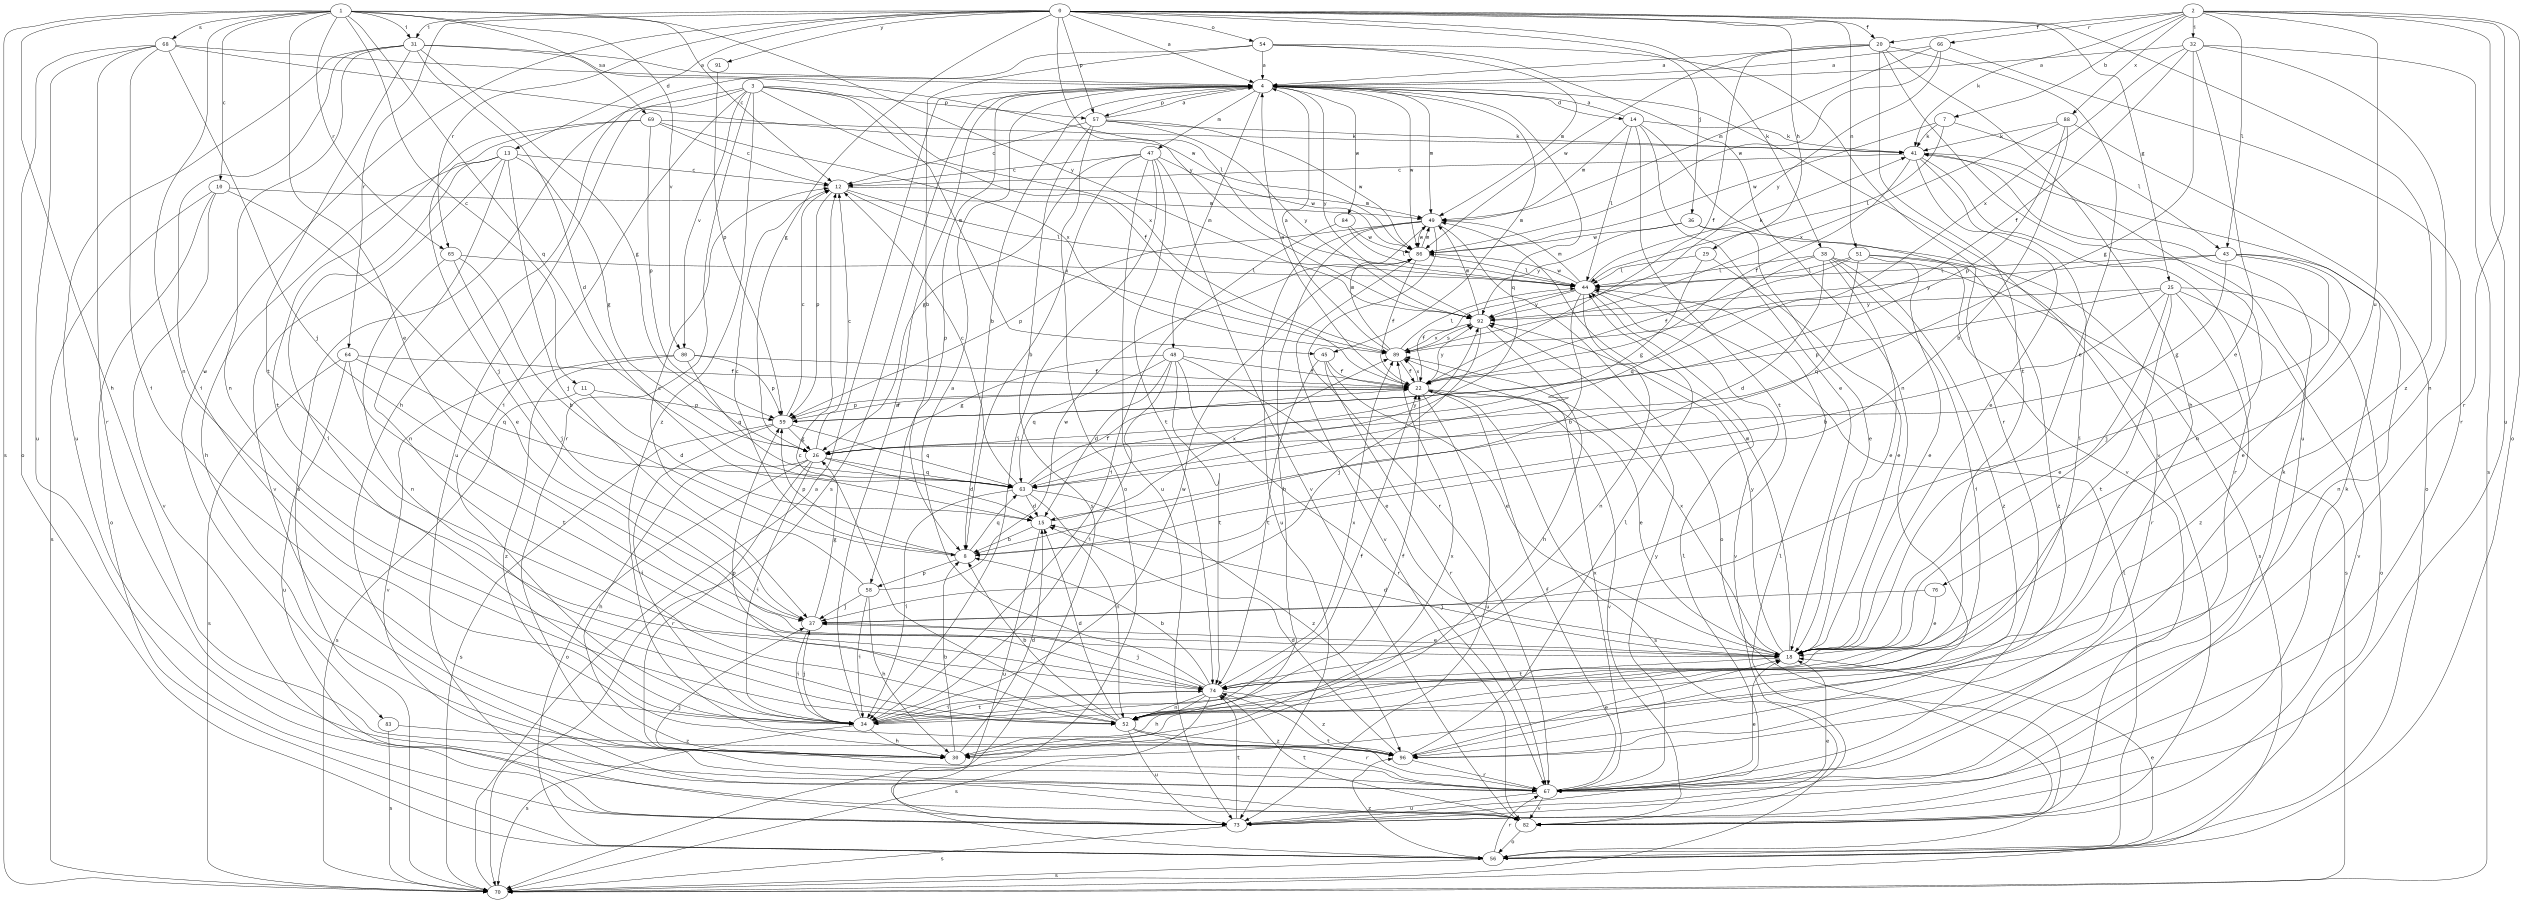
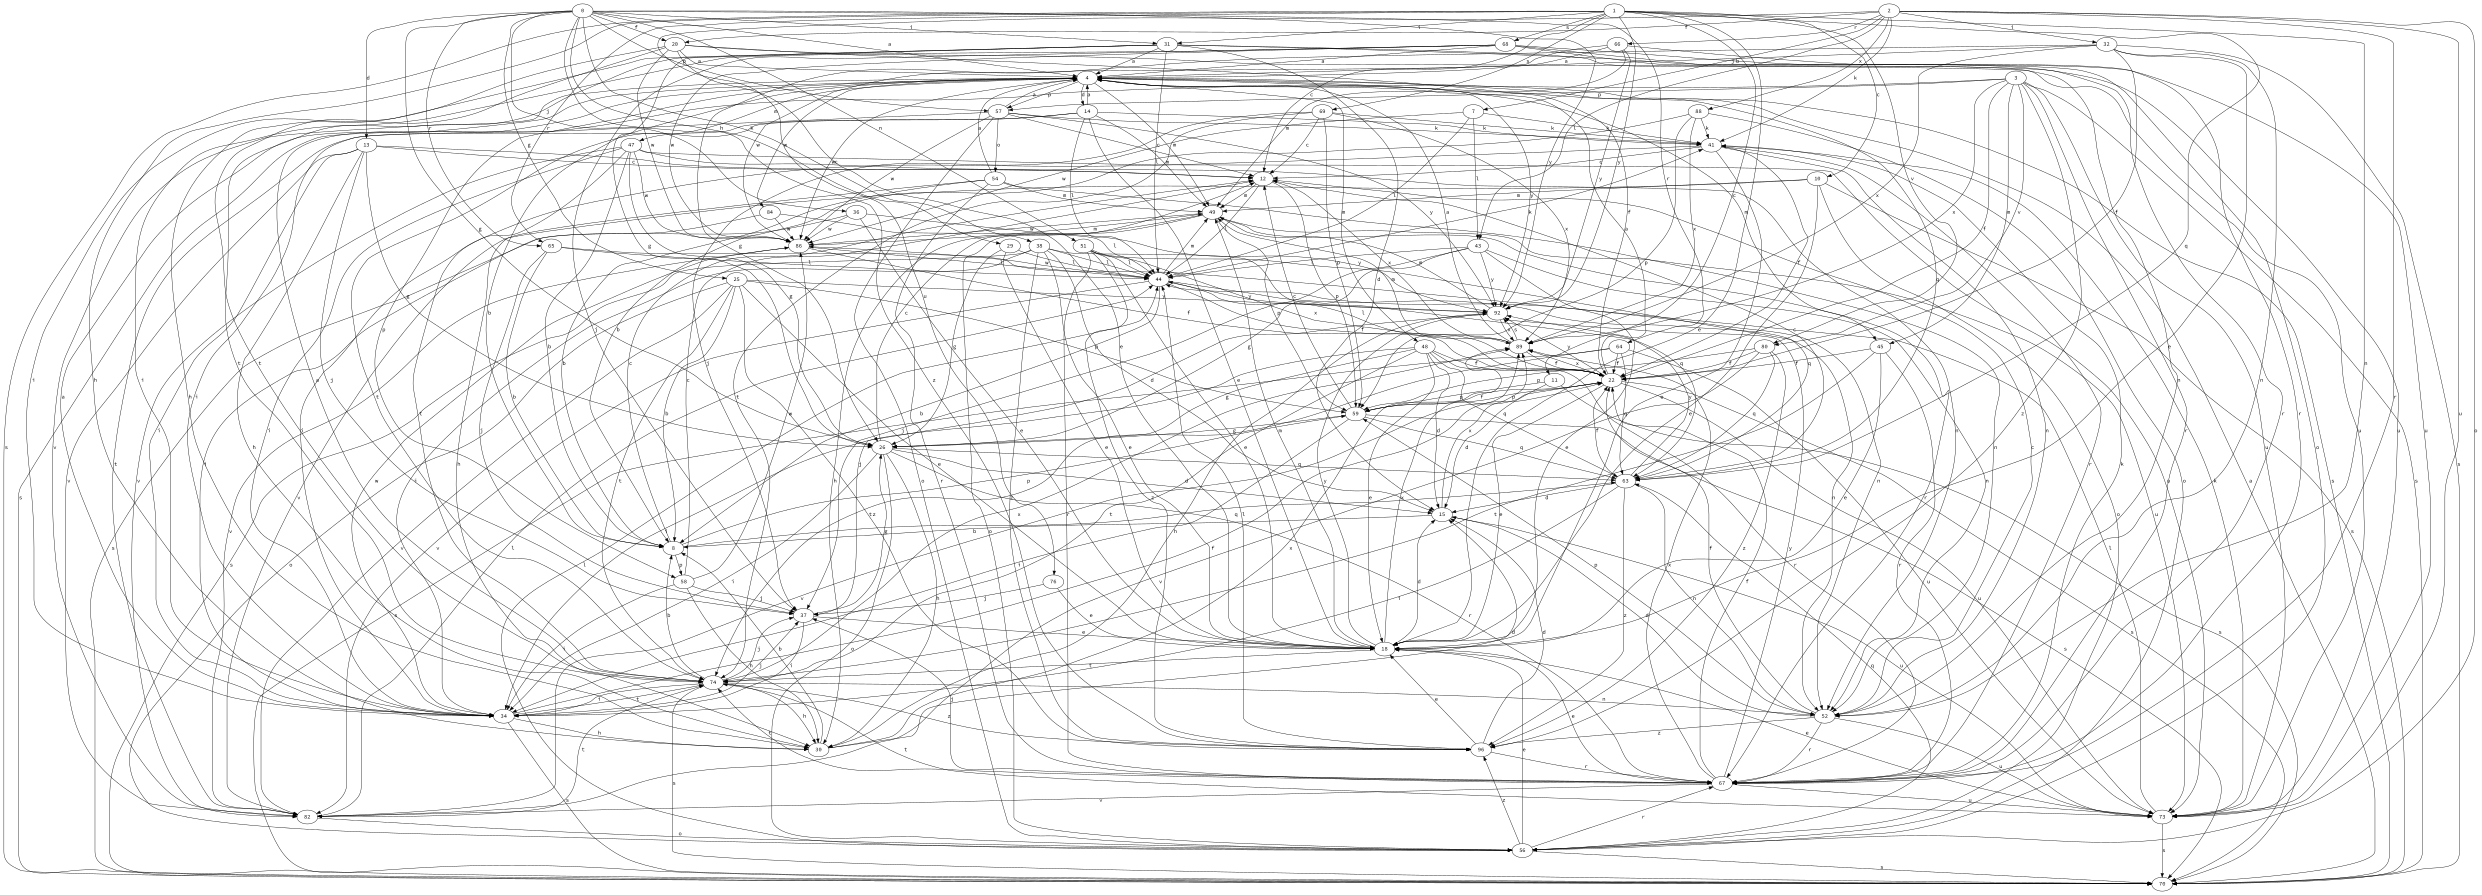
(1161, 21) -> (997, 143)
(718, 65) -> none
(2042, 65) -> (1733, 61)
(1666, 321) -> (1316, 313)
(2127, 472) -> (116, 464)
(1033, 654) -> none
(388, 724) -> none
none -> (1928, 743)
